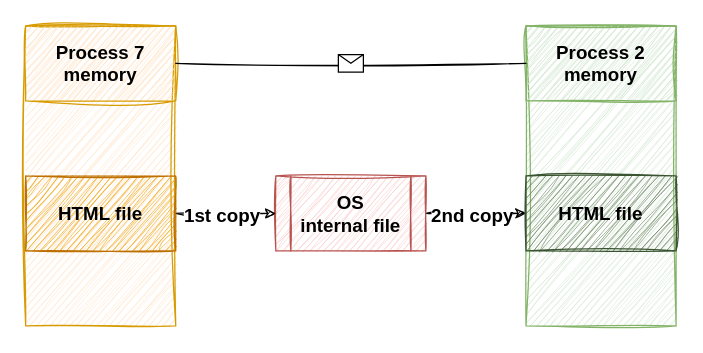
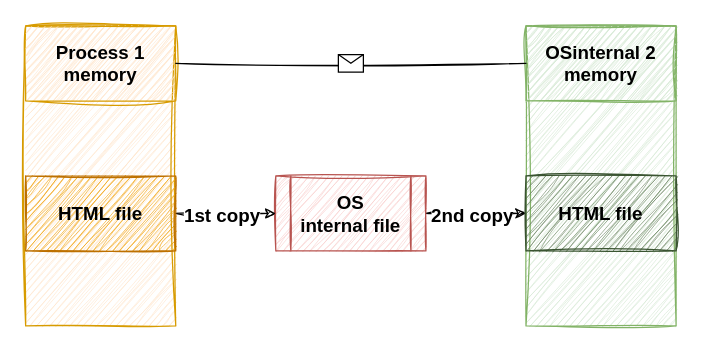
(101, 63) -> (101, 63)
(601, 63) -> (601, 63)
